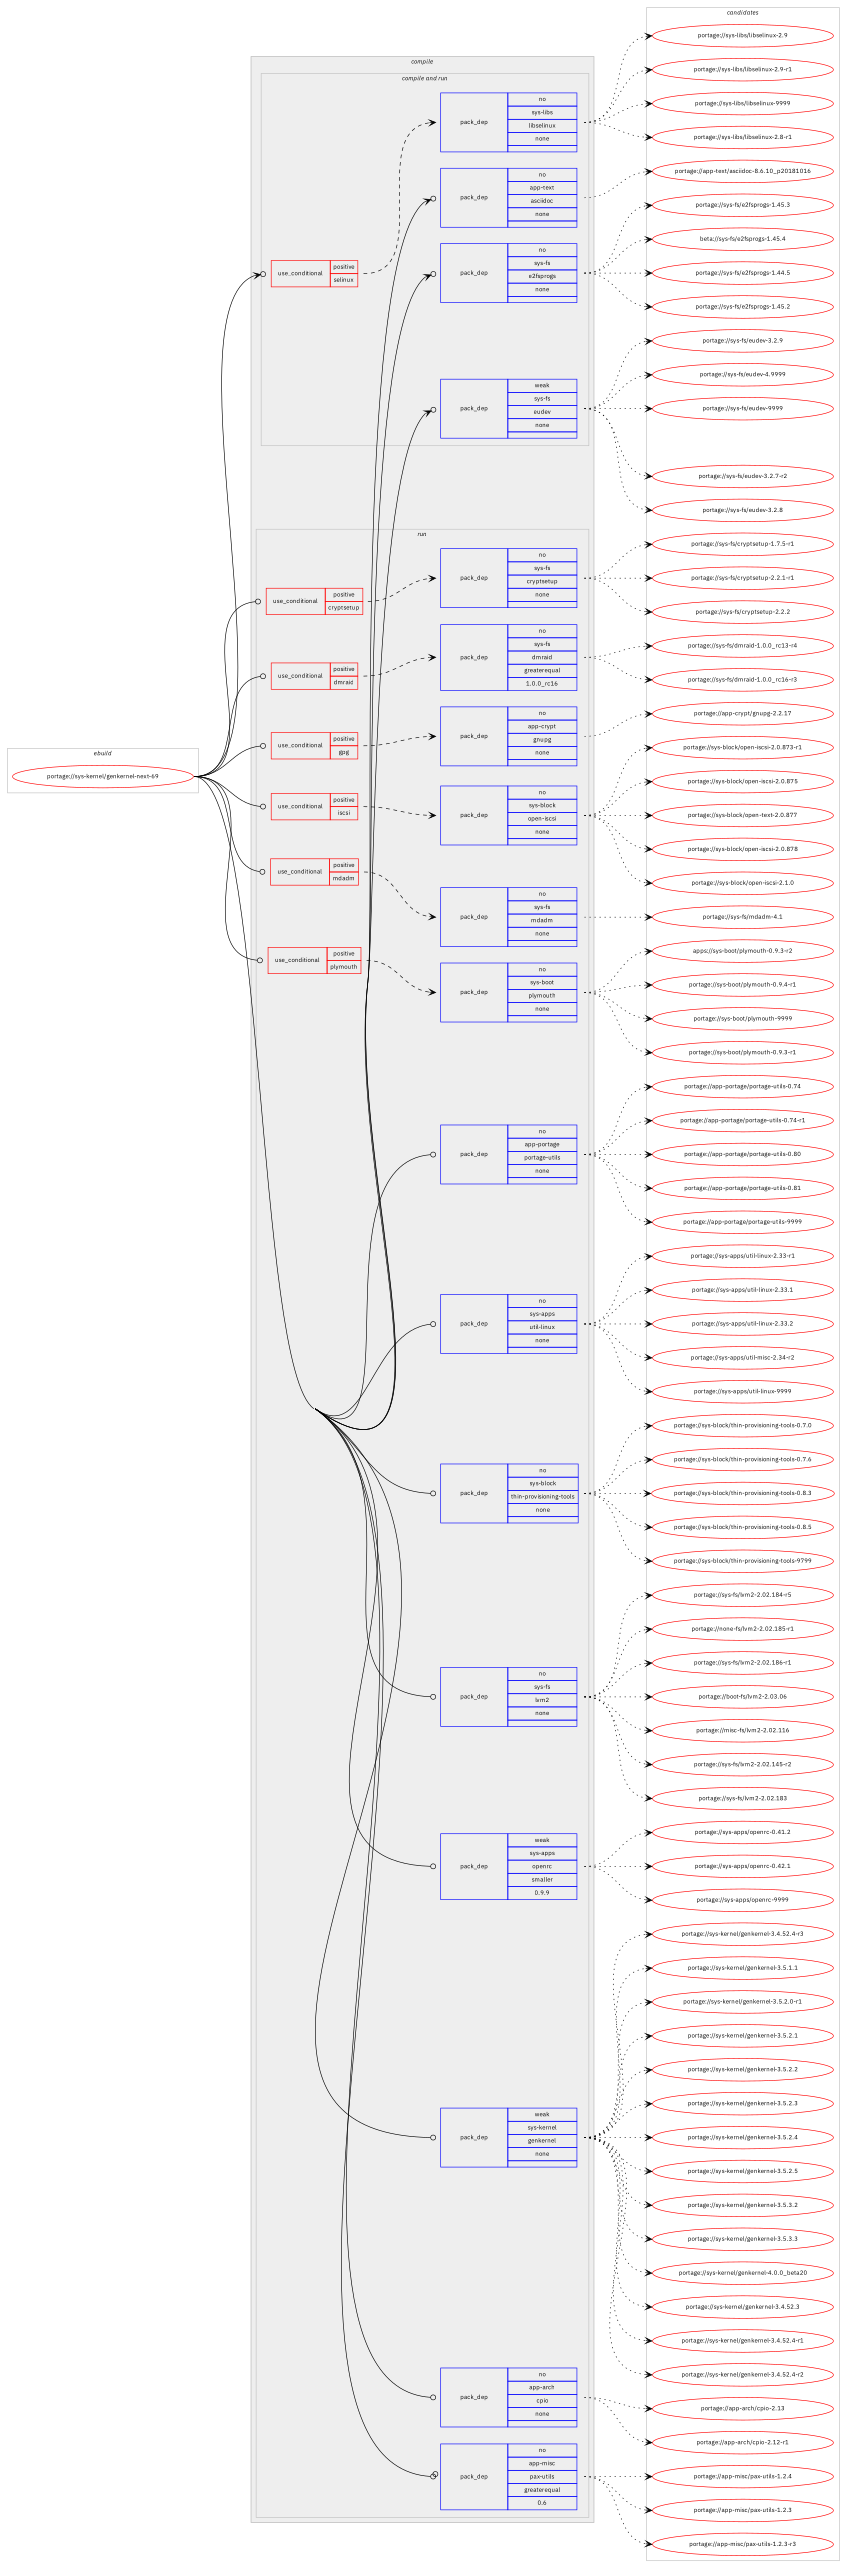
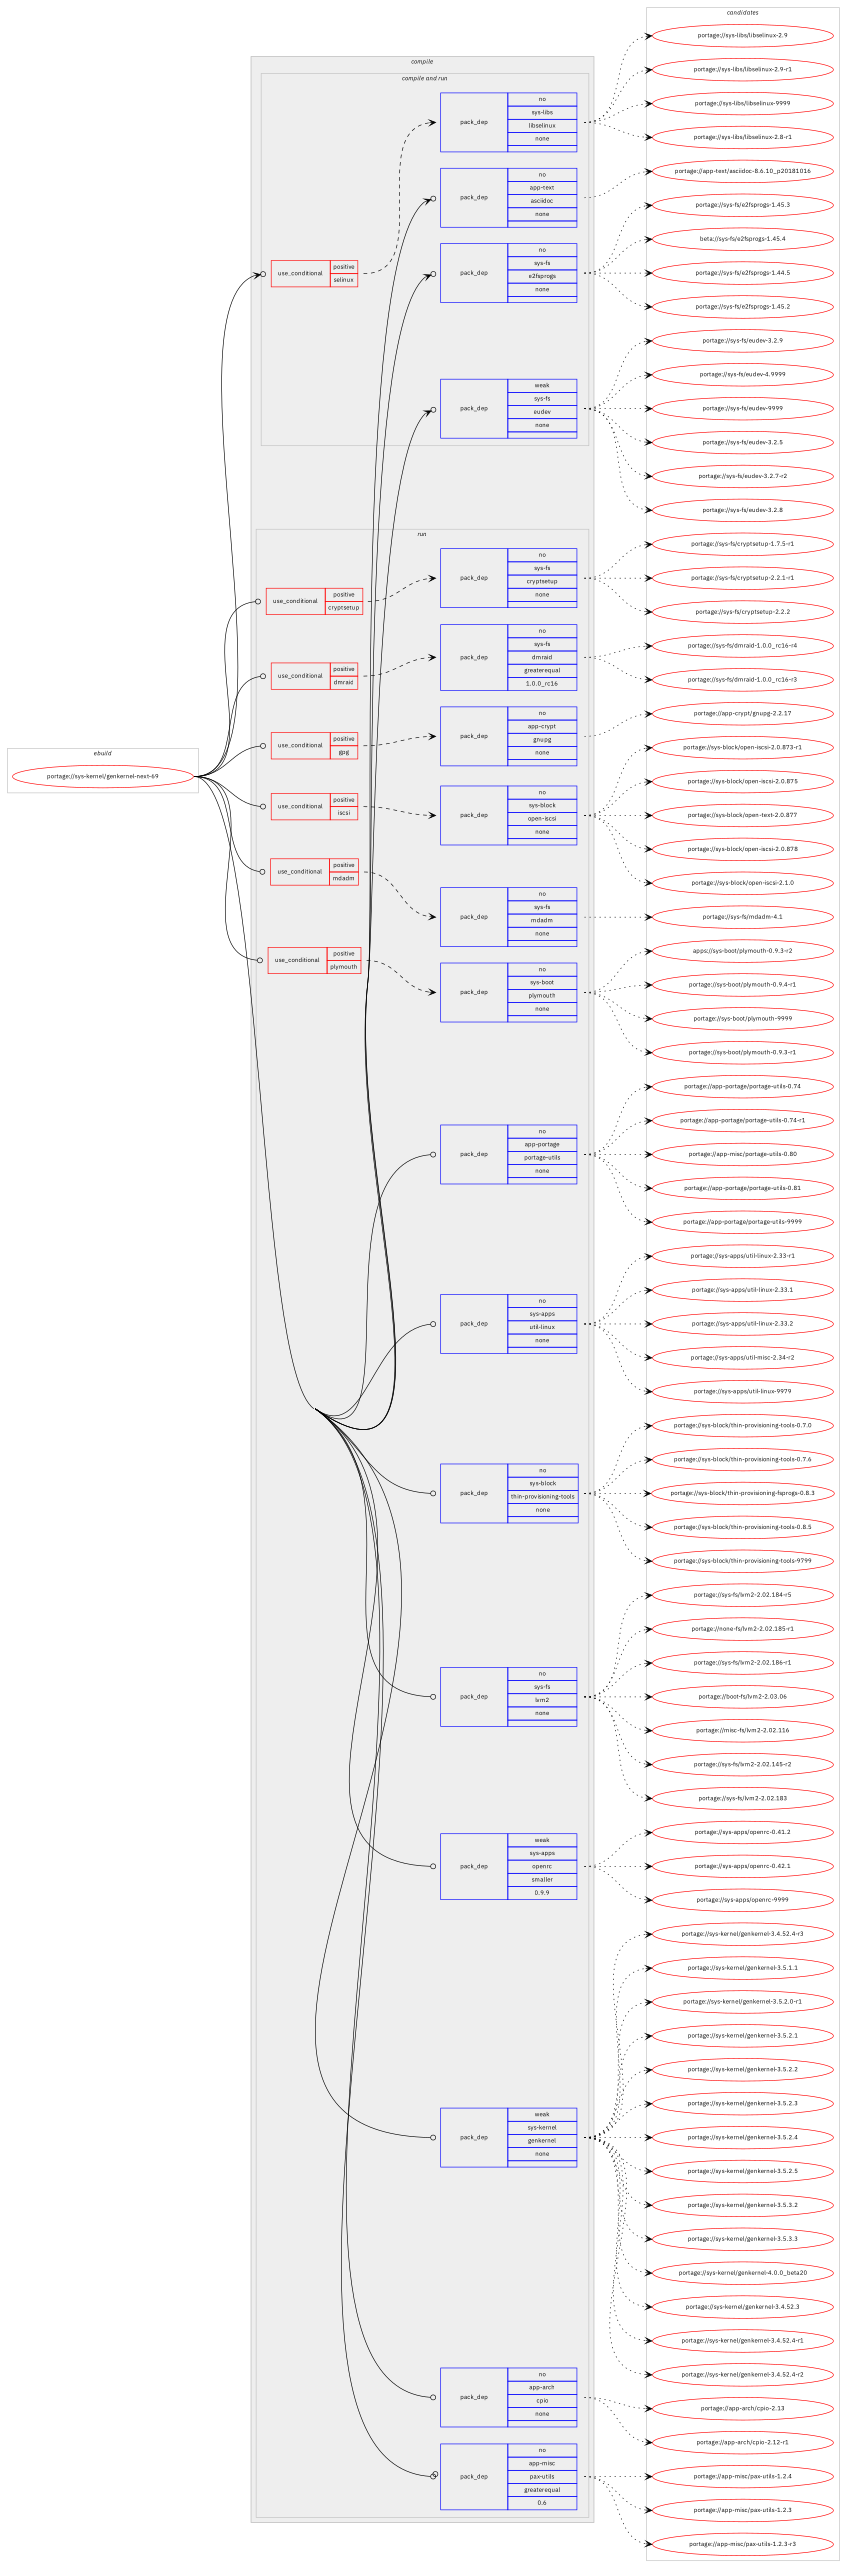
none -> (743, 443)
(743, 646) -> (743, 646)
(743, 1154) -> (743, 1154)
(743, 1392) -> (743, 1392)
(743, 1493) -> (743, 1493)
